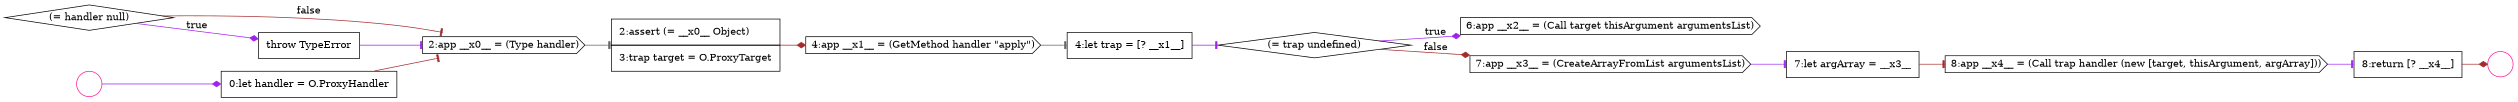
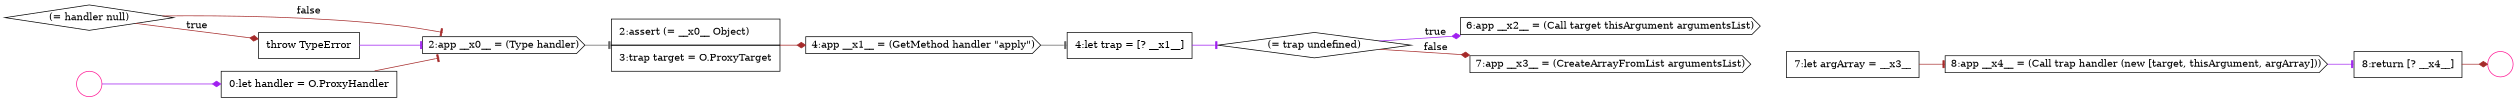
(193, 31) -> (193, 31)
(1767, 64) -> none
